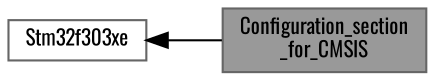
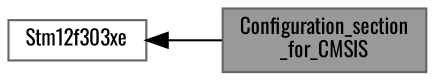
(77, 40) -> (77, 40)
